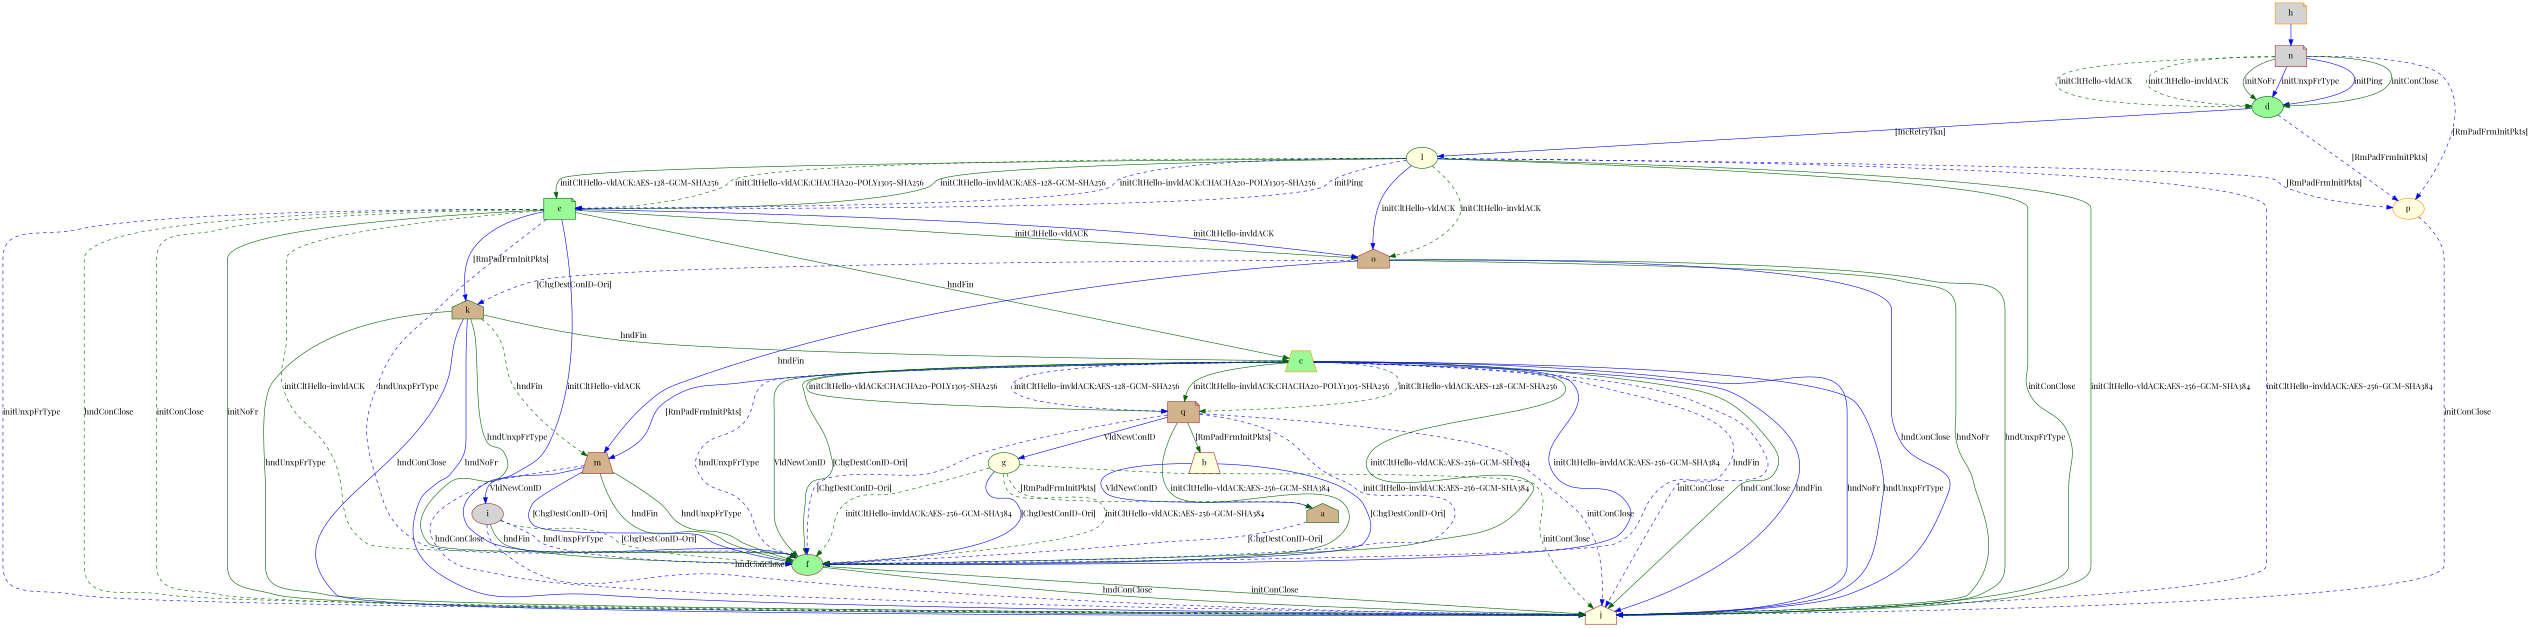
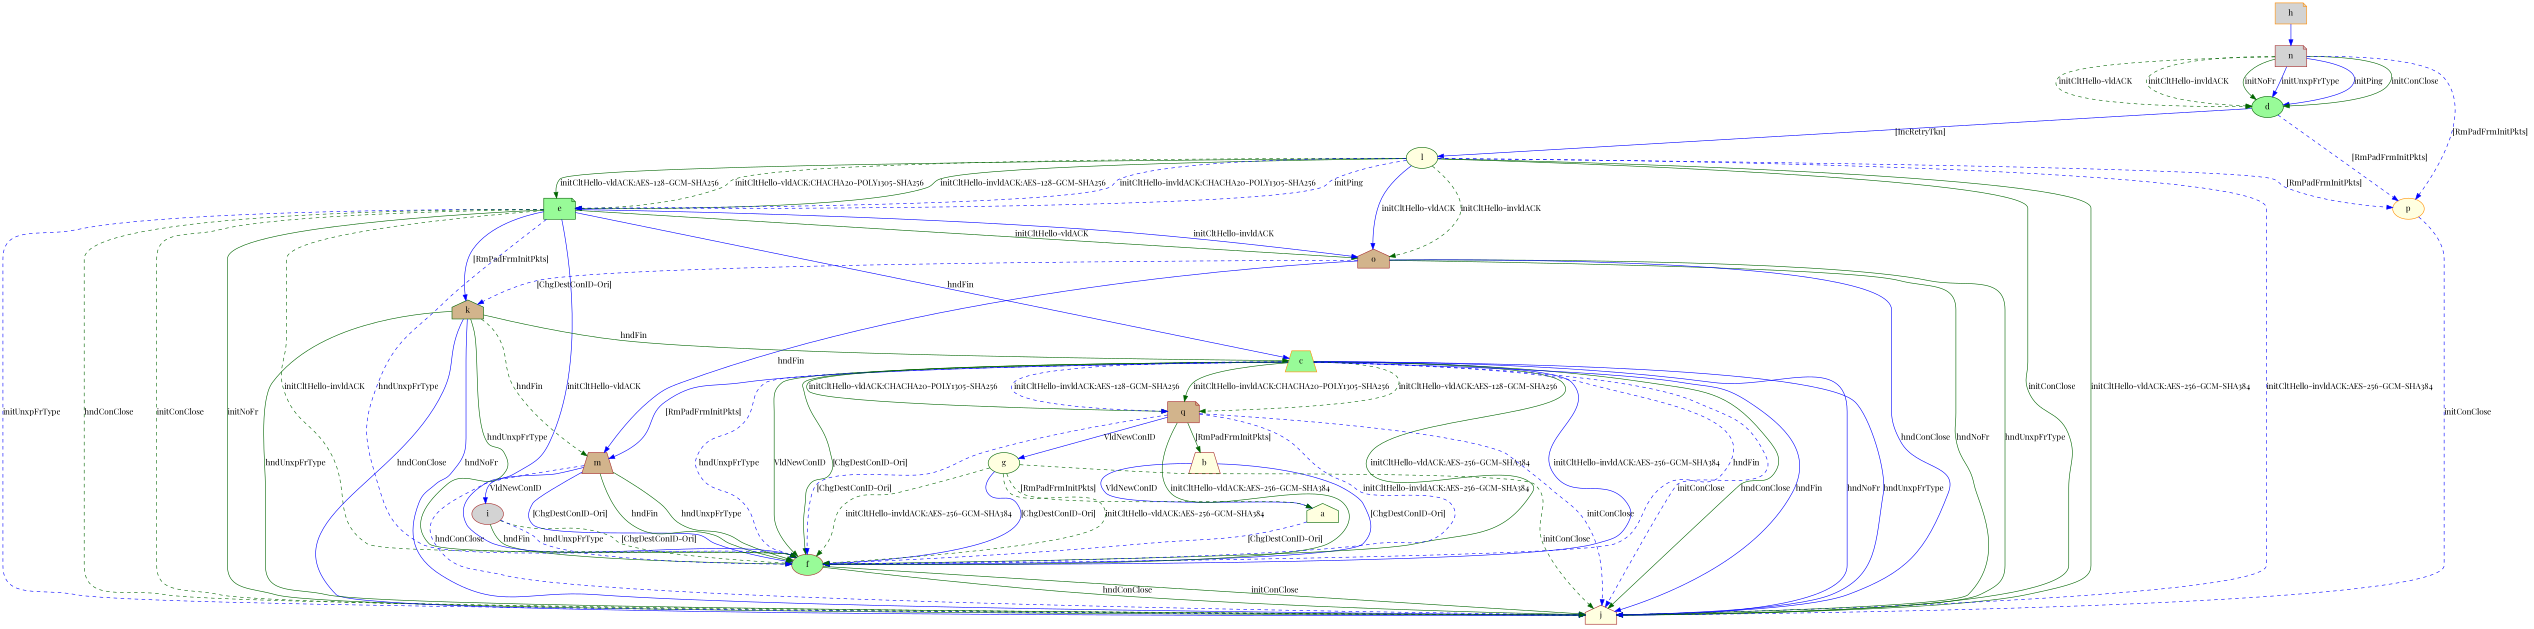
(929, 285) -> (929, 285)
(1323, 514) -> (1323, 514)
(1020, 597) -> none
